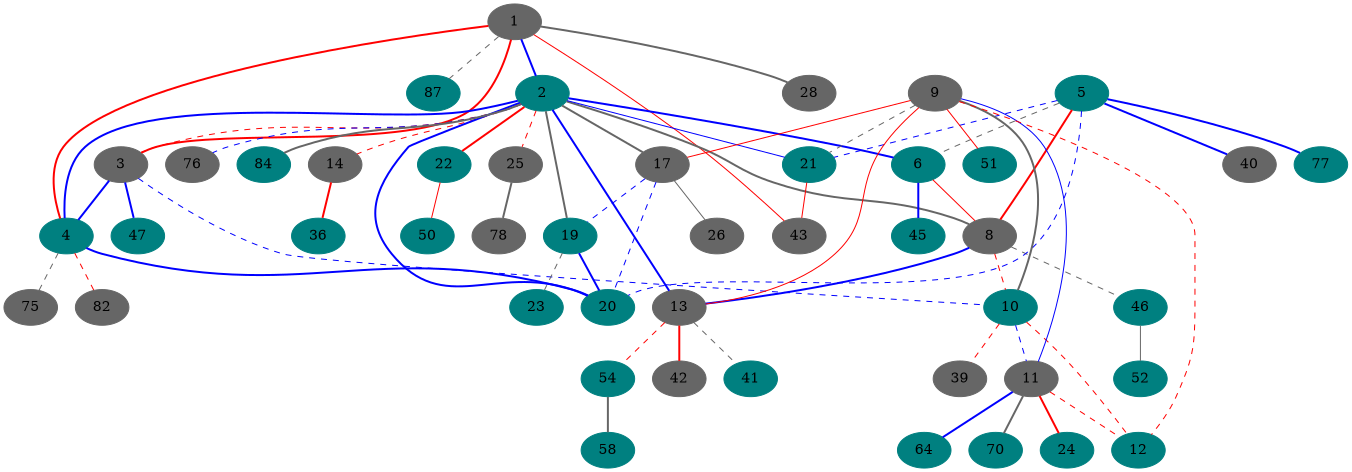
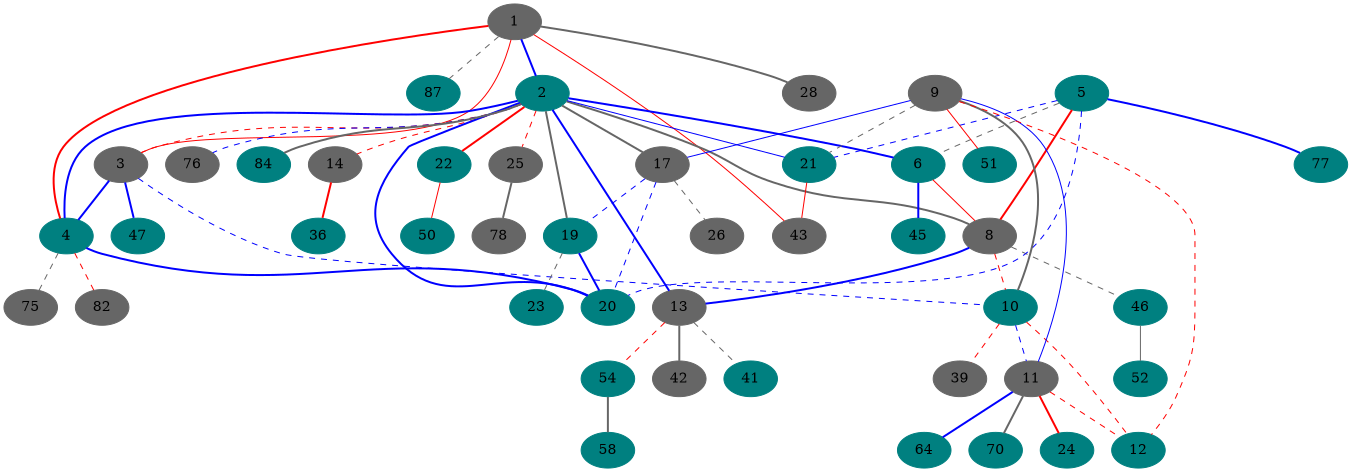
(799, 129) -> (799, 129)
(348, 135) -> (348, 135)
(1250, 165) -> none
(690, 200) -> (690, 200)
(846, 242) -> none
(679, 343) -> (679, 343)
